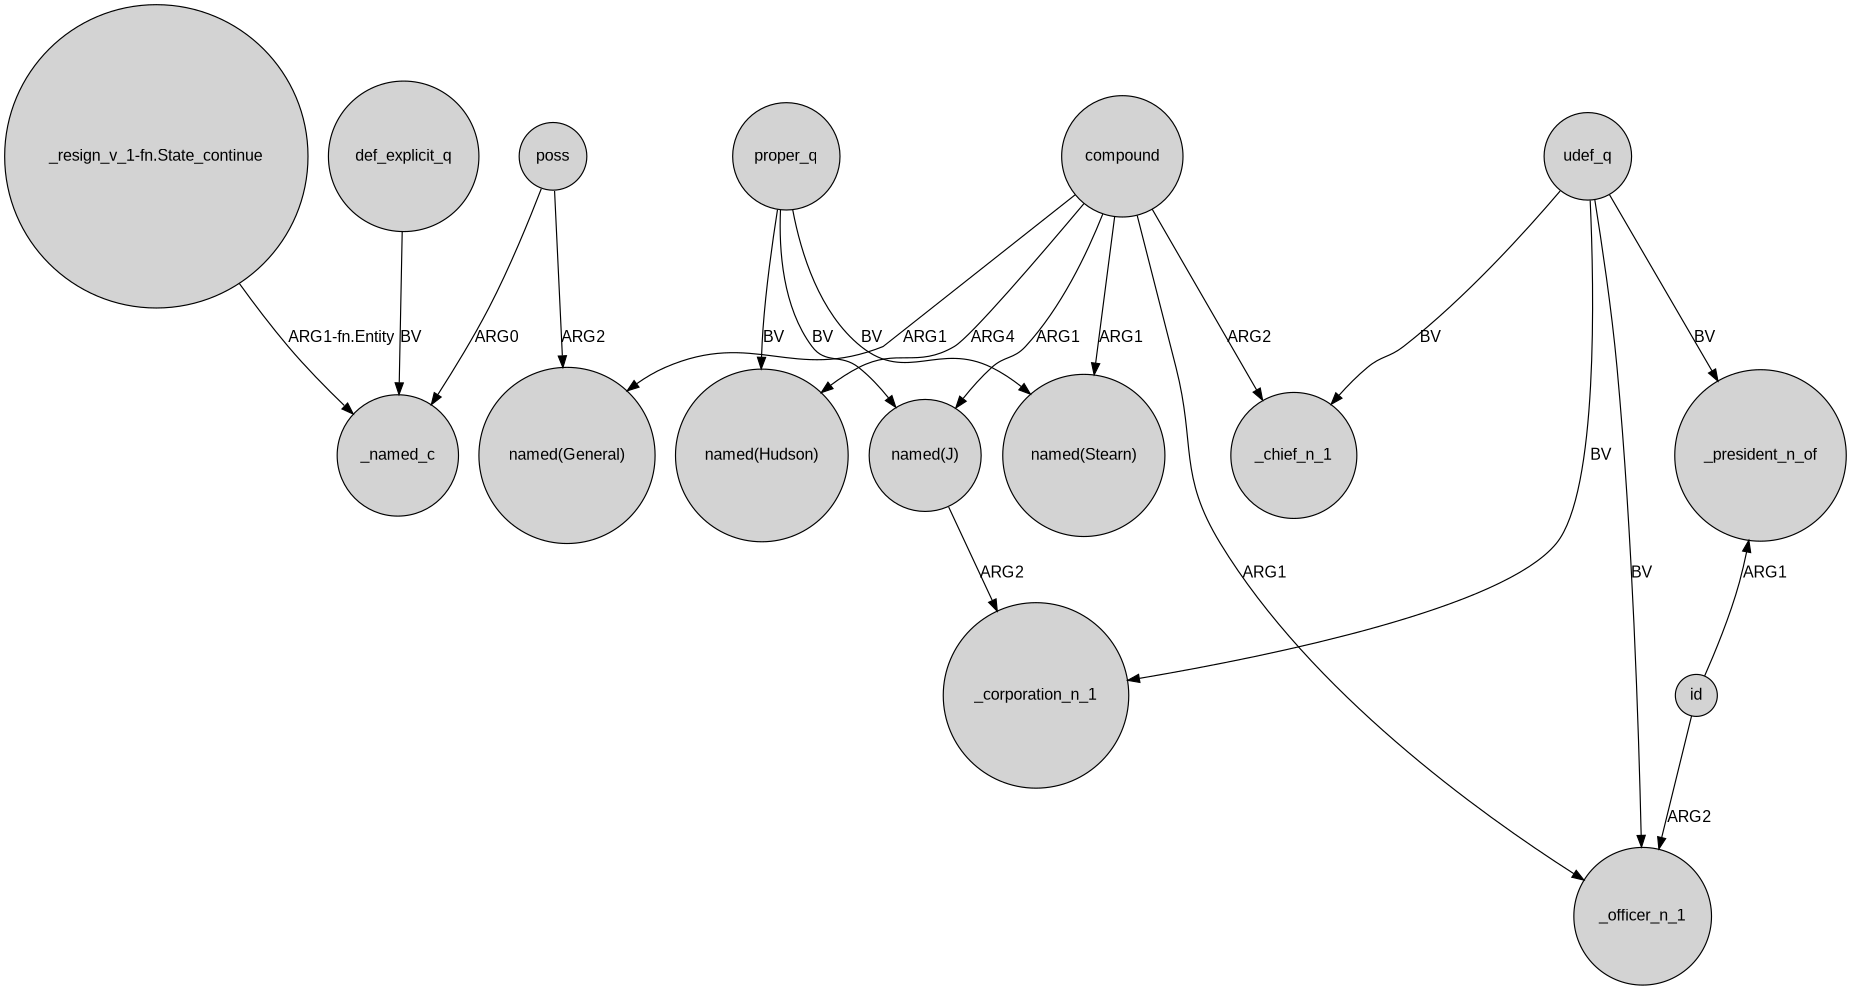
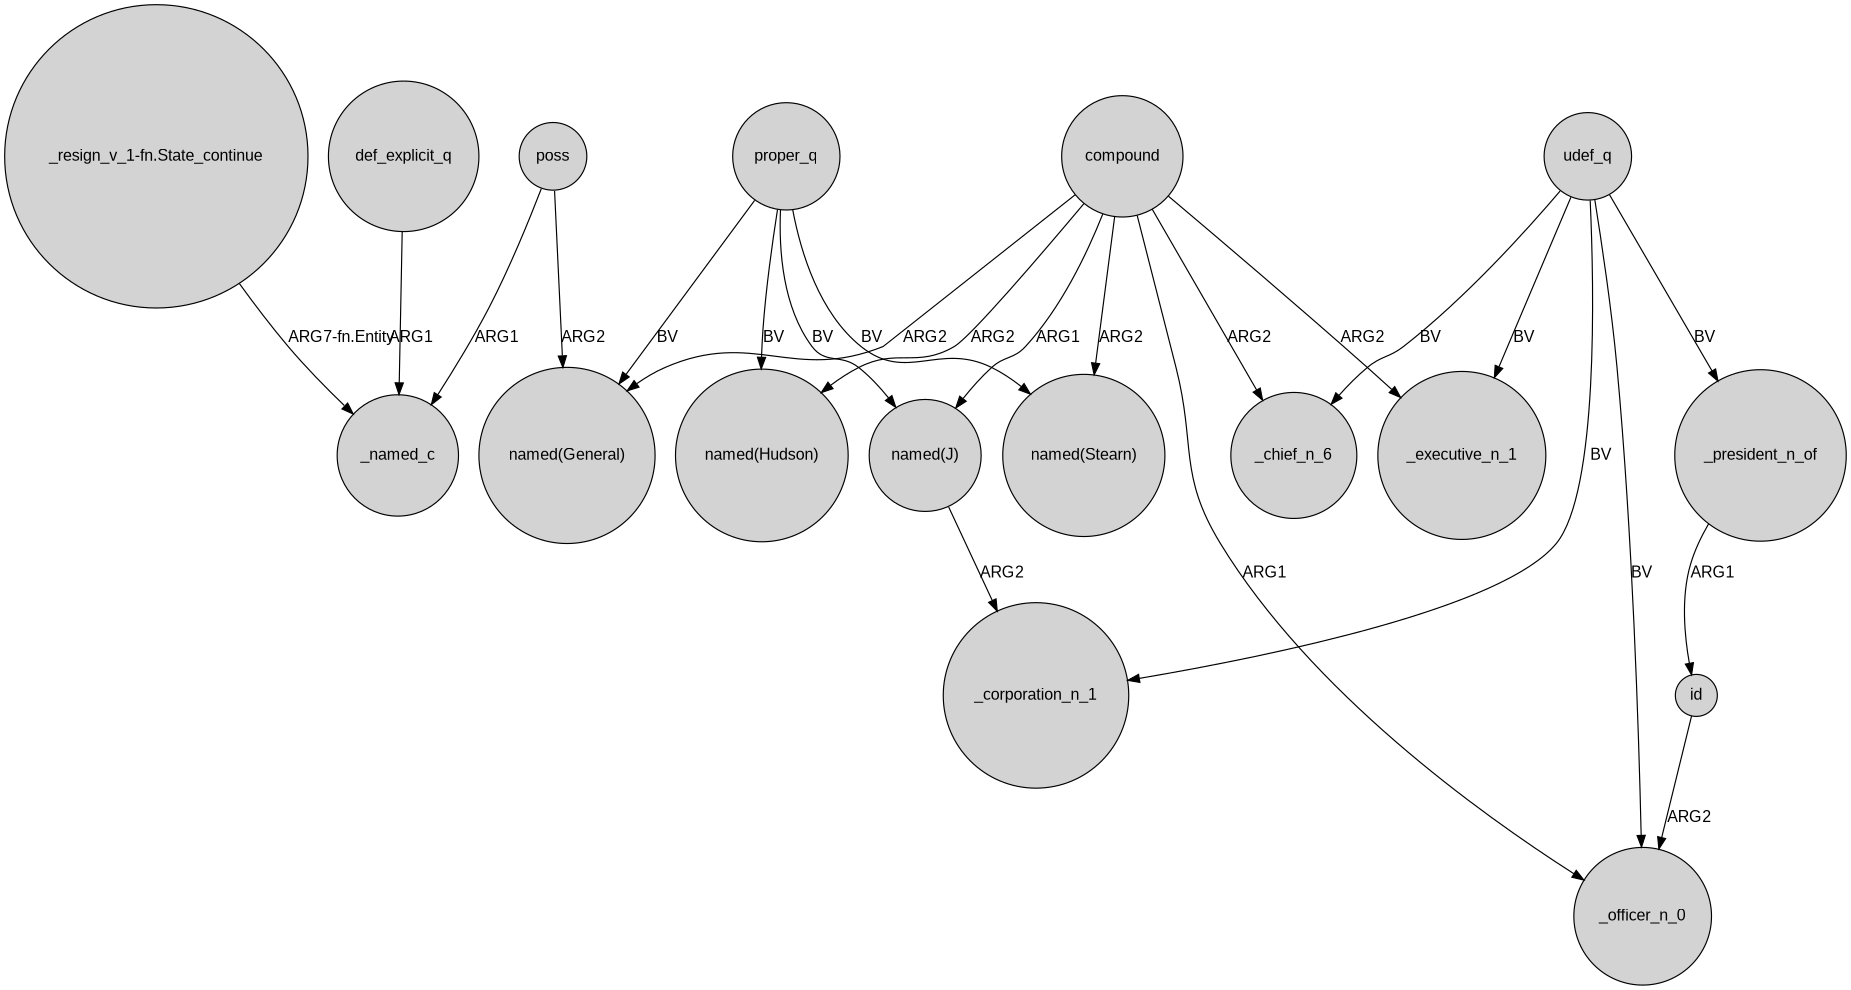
none -> (690, 287)
(341, 338) -> (341, 338)
(411, 338) -> (411, 338)
(497, 338) -> (497, 338)
(925, 338) -> (925, 338)
(993, 338) -> (993, 338)
(1121, 338) -> (1121, 338)
(1294, 455) -> (1294, 455)
none -> (1462, 455)
(1729, 615) -> (1685, 591)
(1643, 916) -> (1643, 916)
